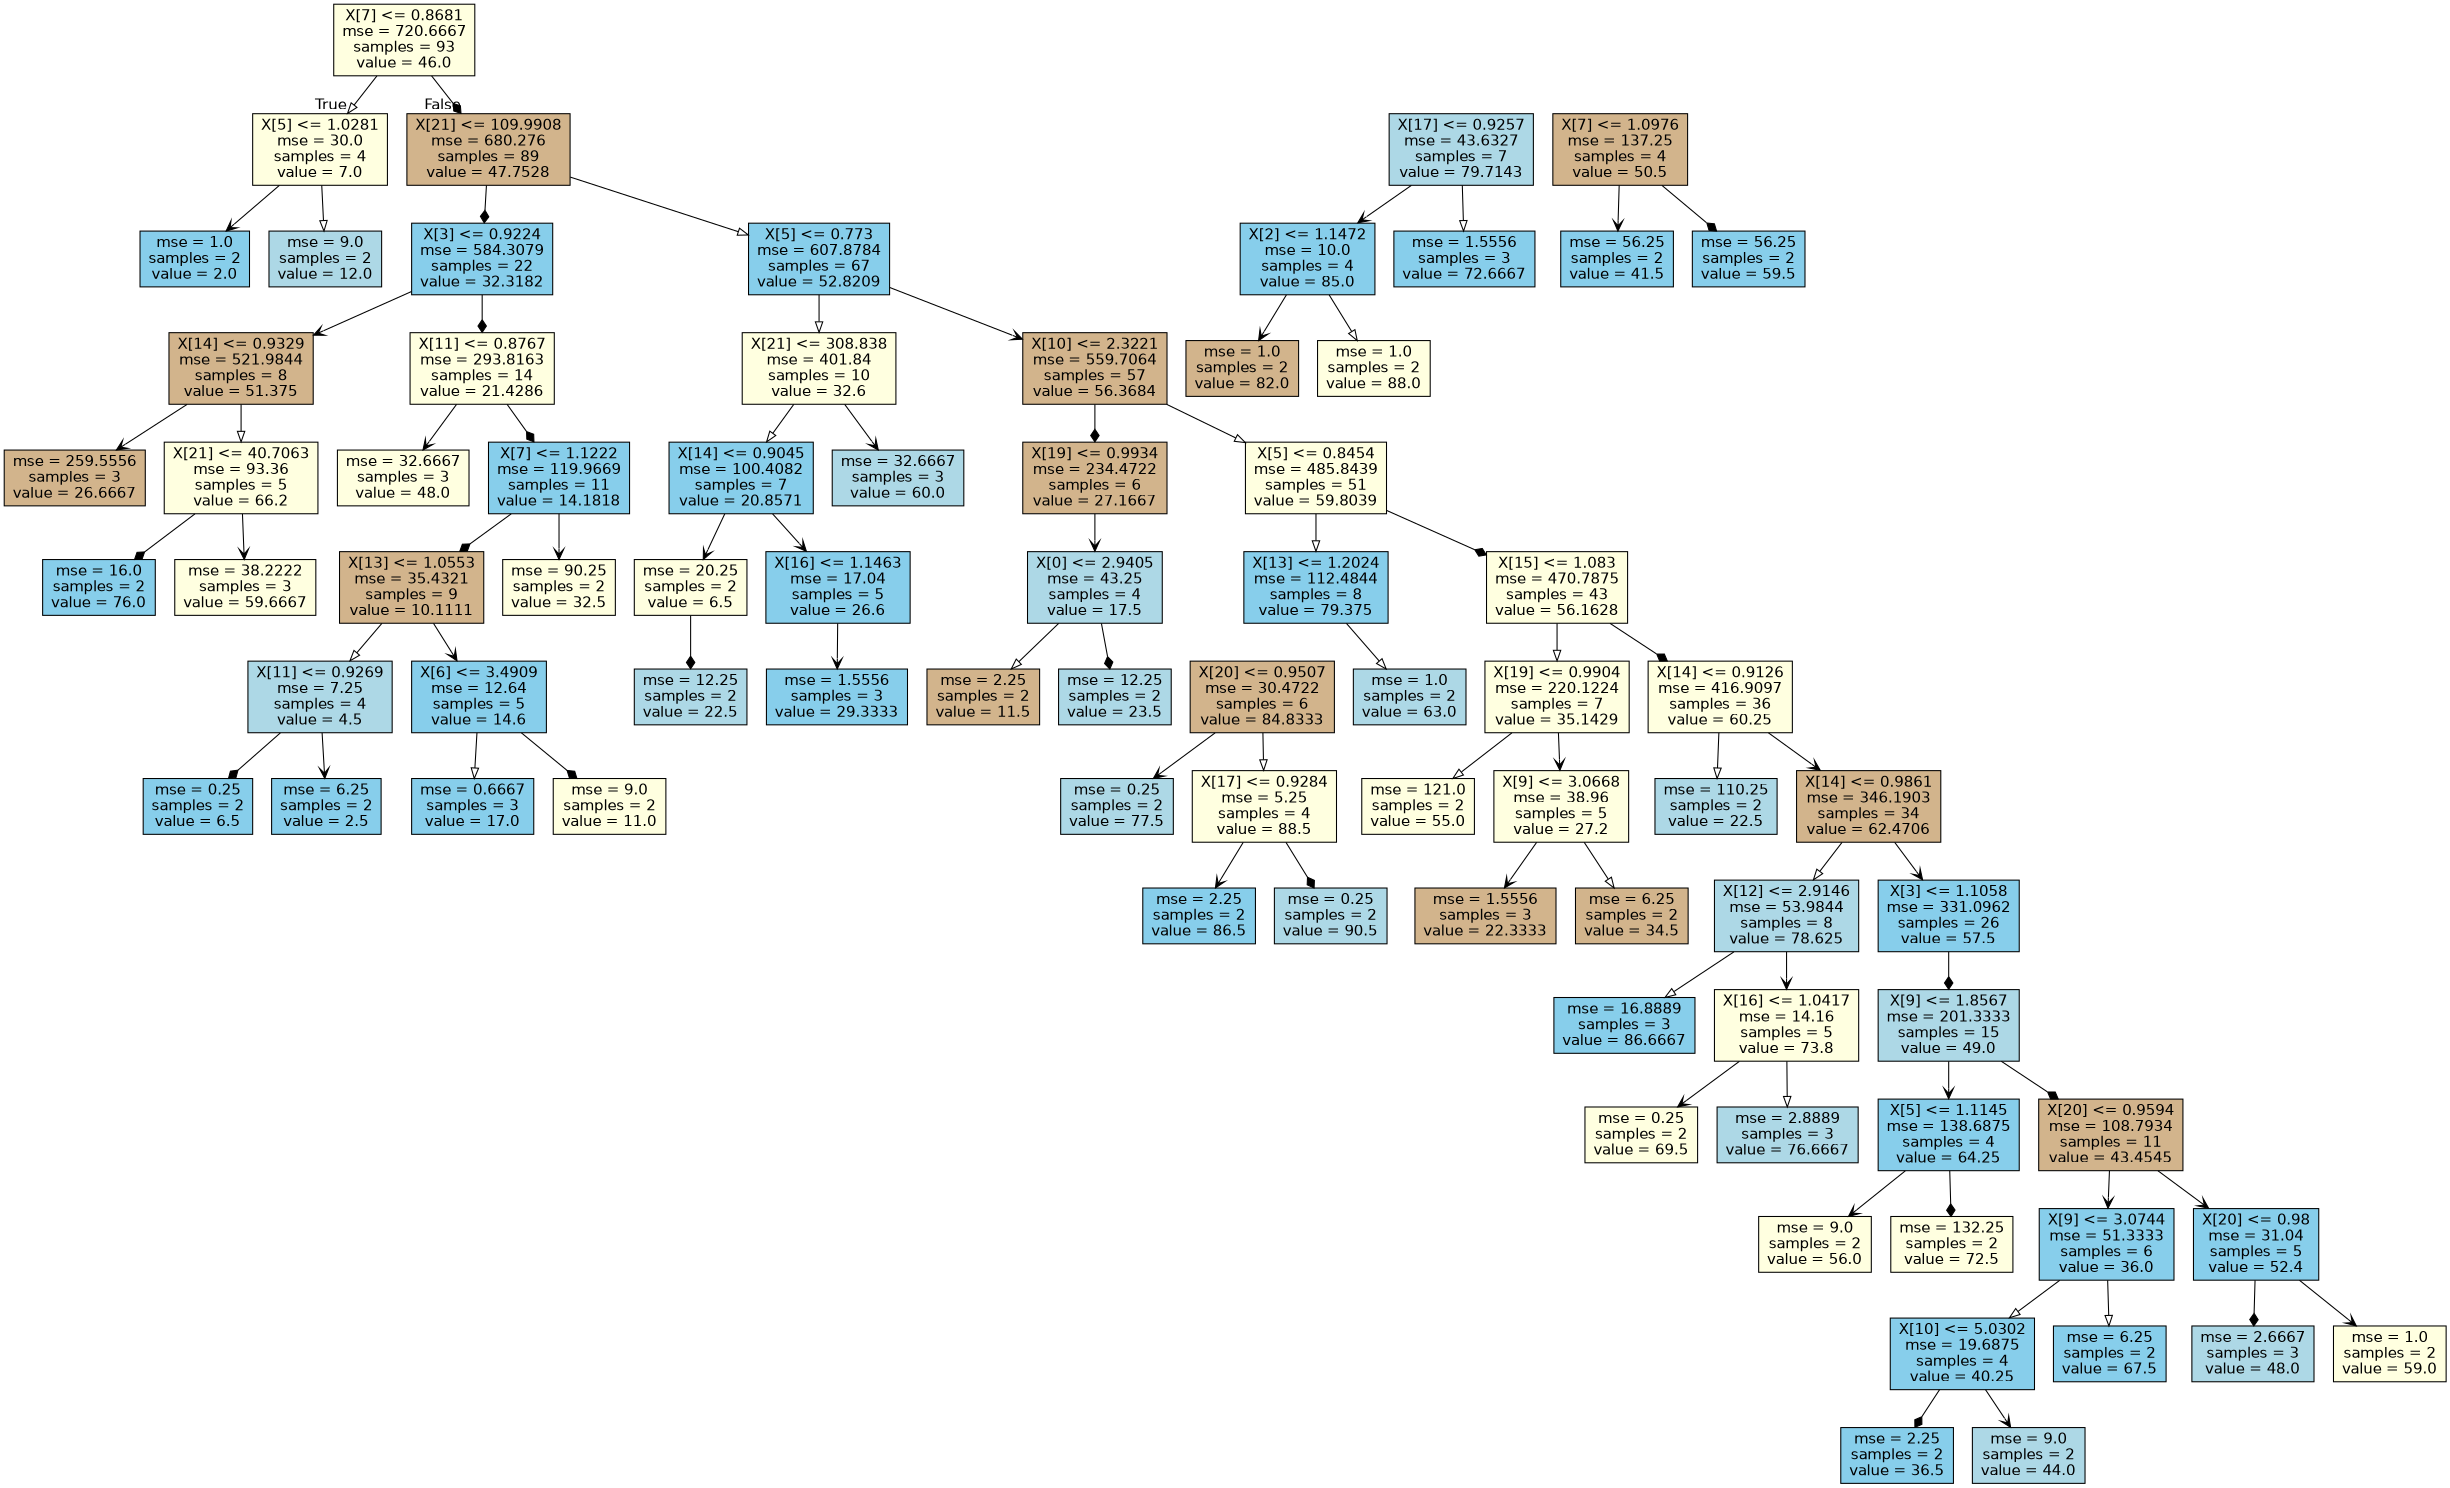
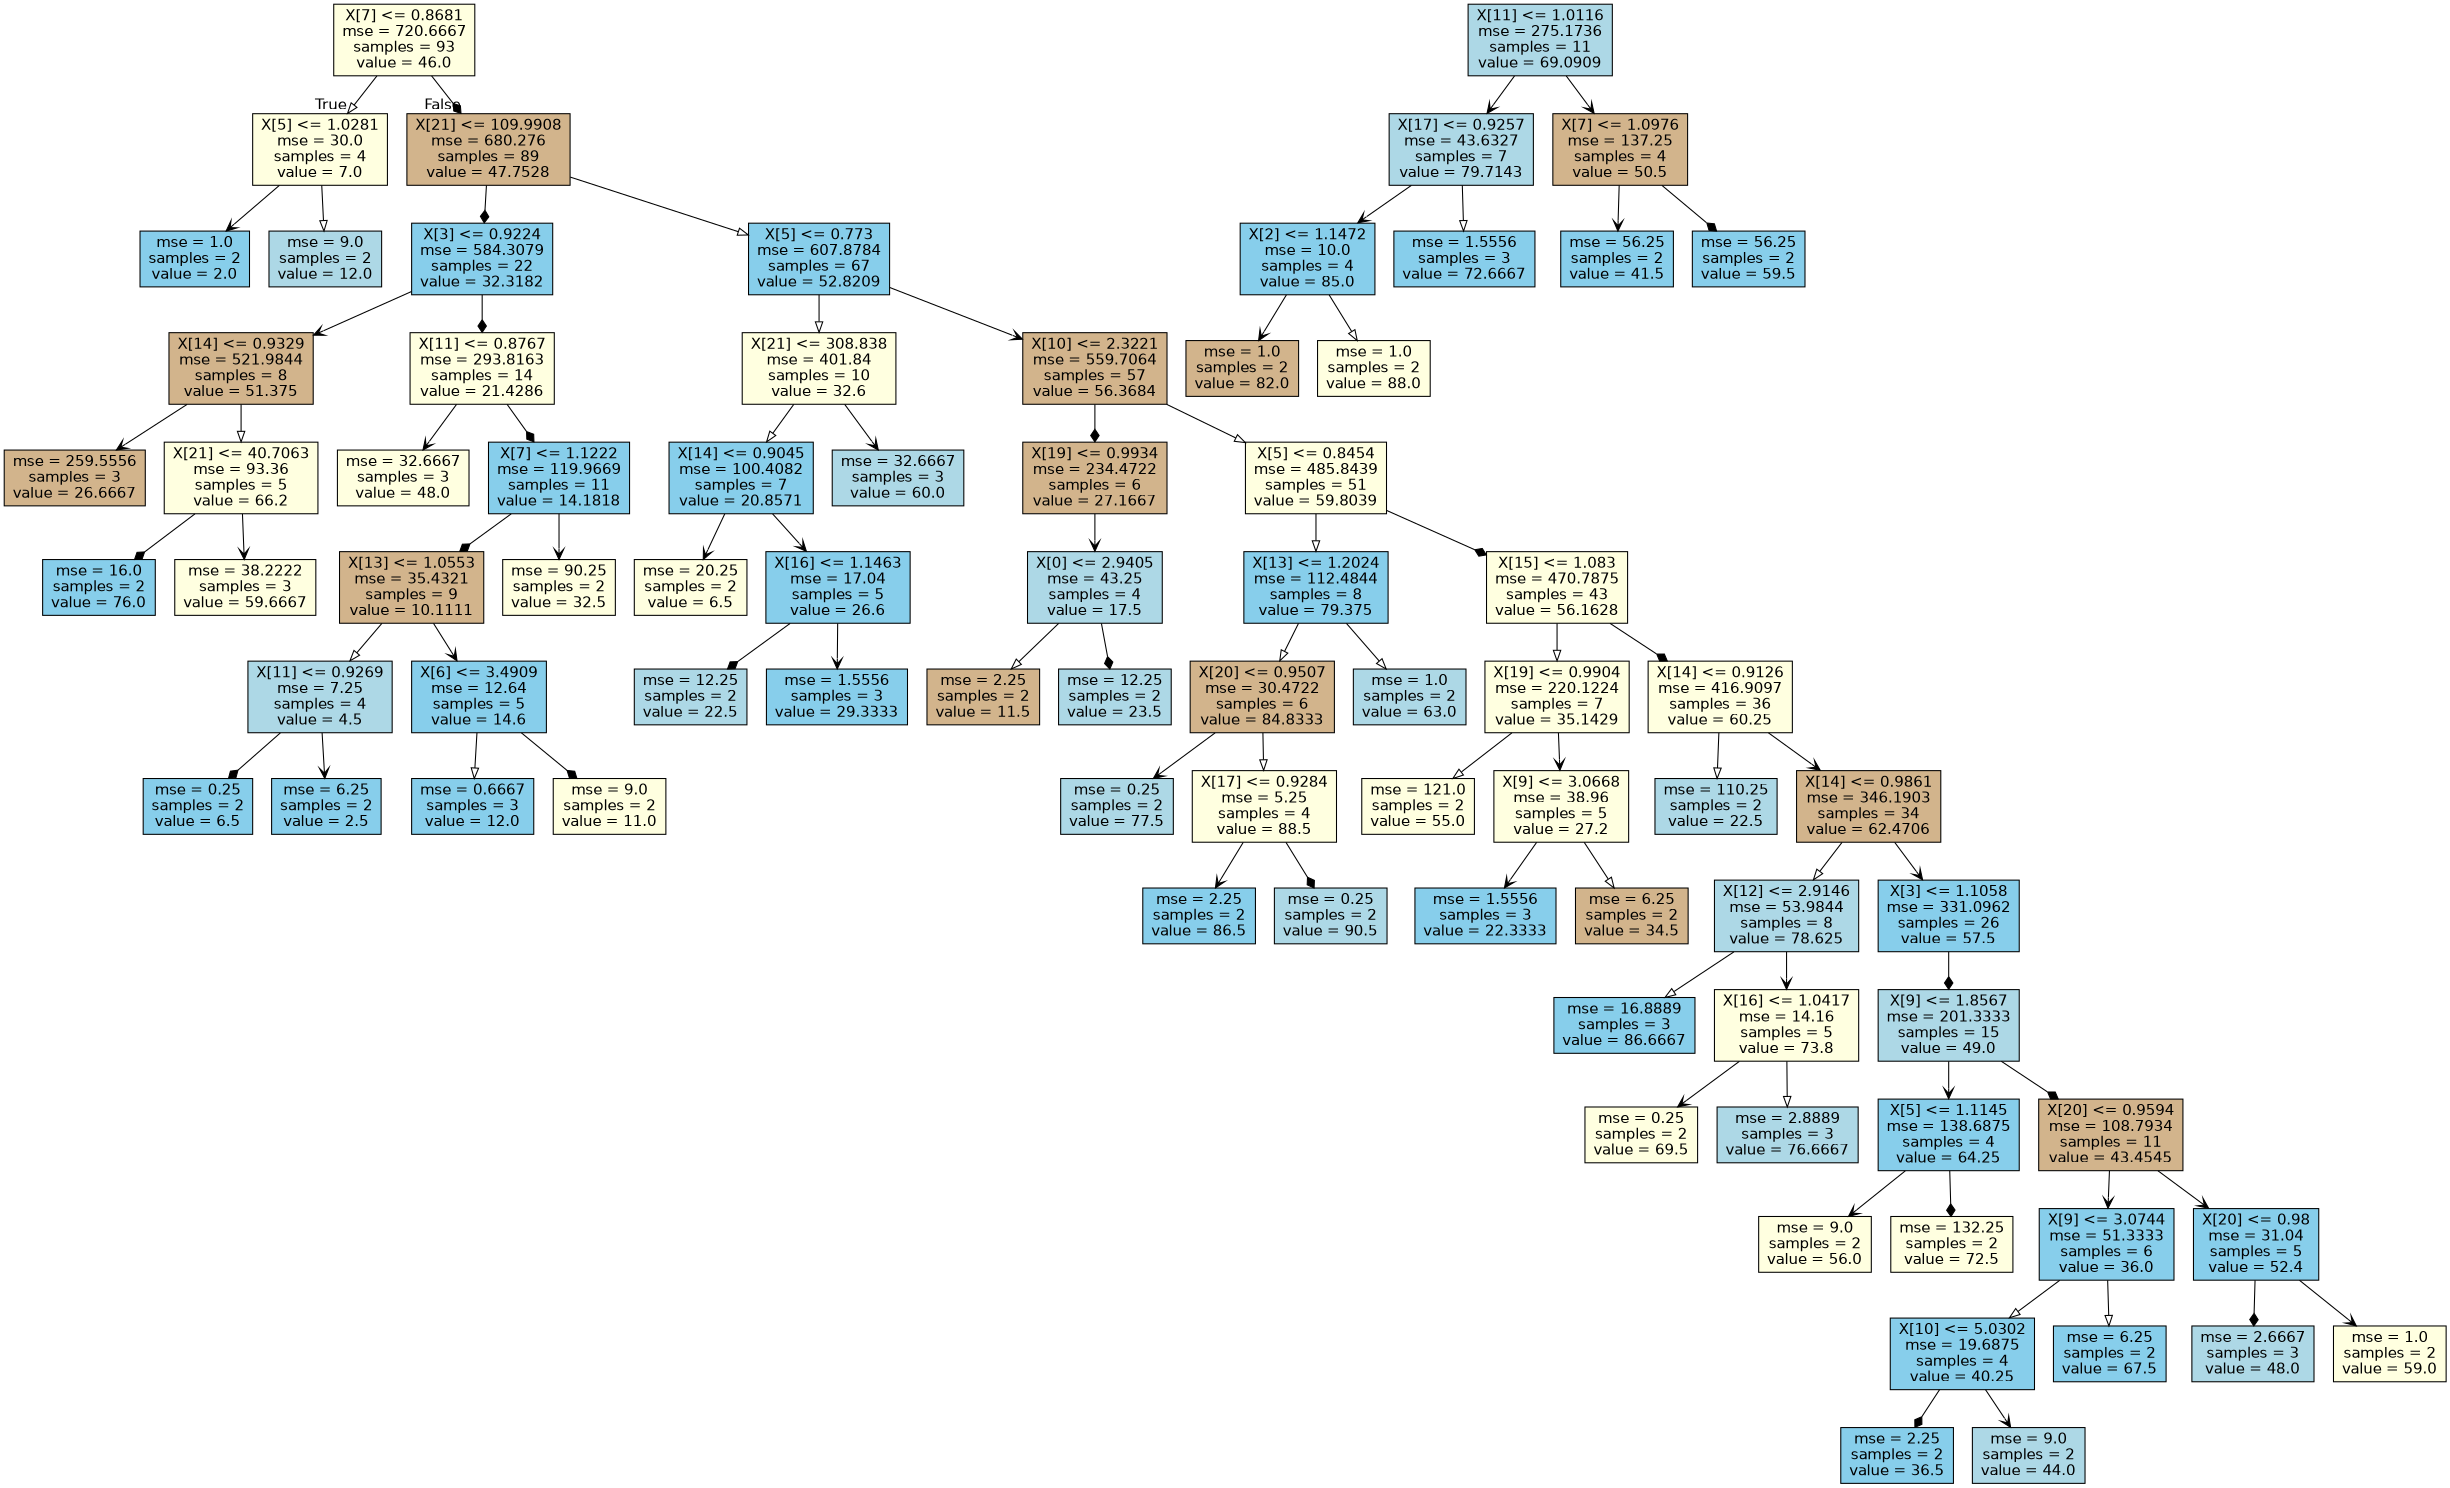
none -> (1540, 40)
(691, 636) -> (764, 642)
none -> (1292, 637)
(473, 806) -> (473, 806)
(1485, 916) -> (1485, 916)
